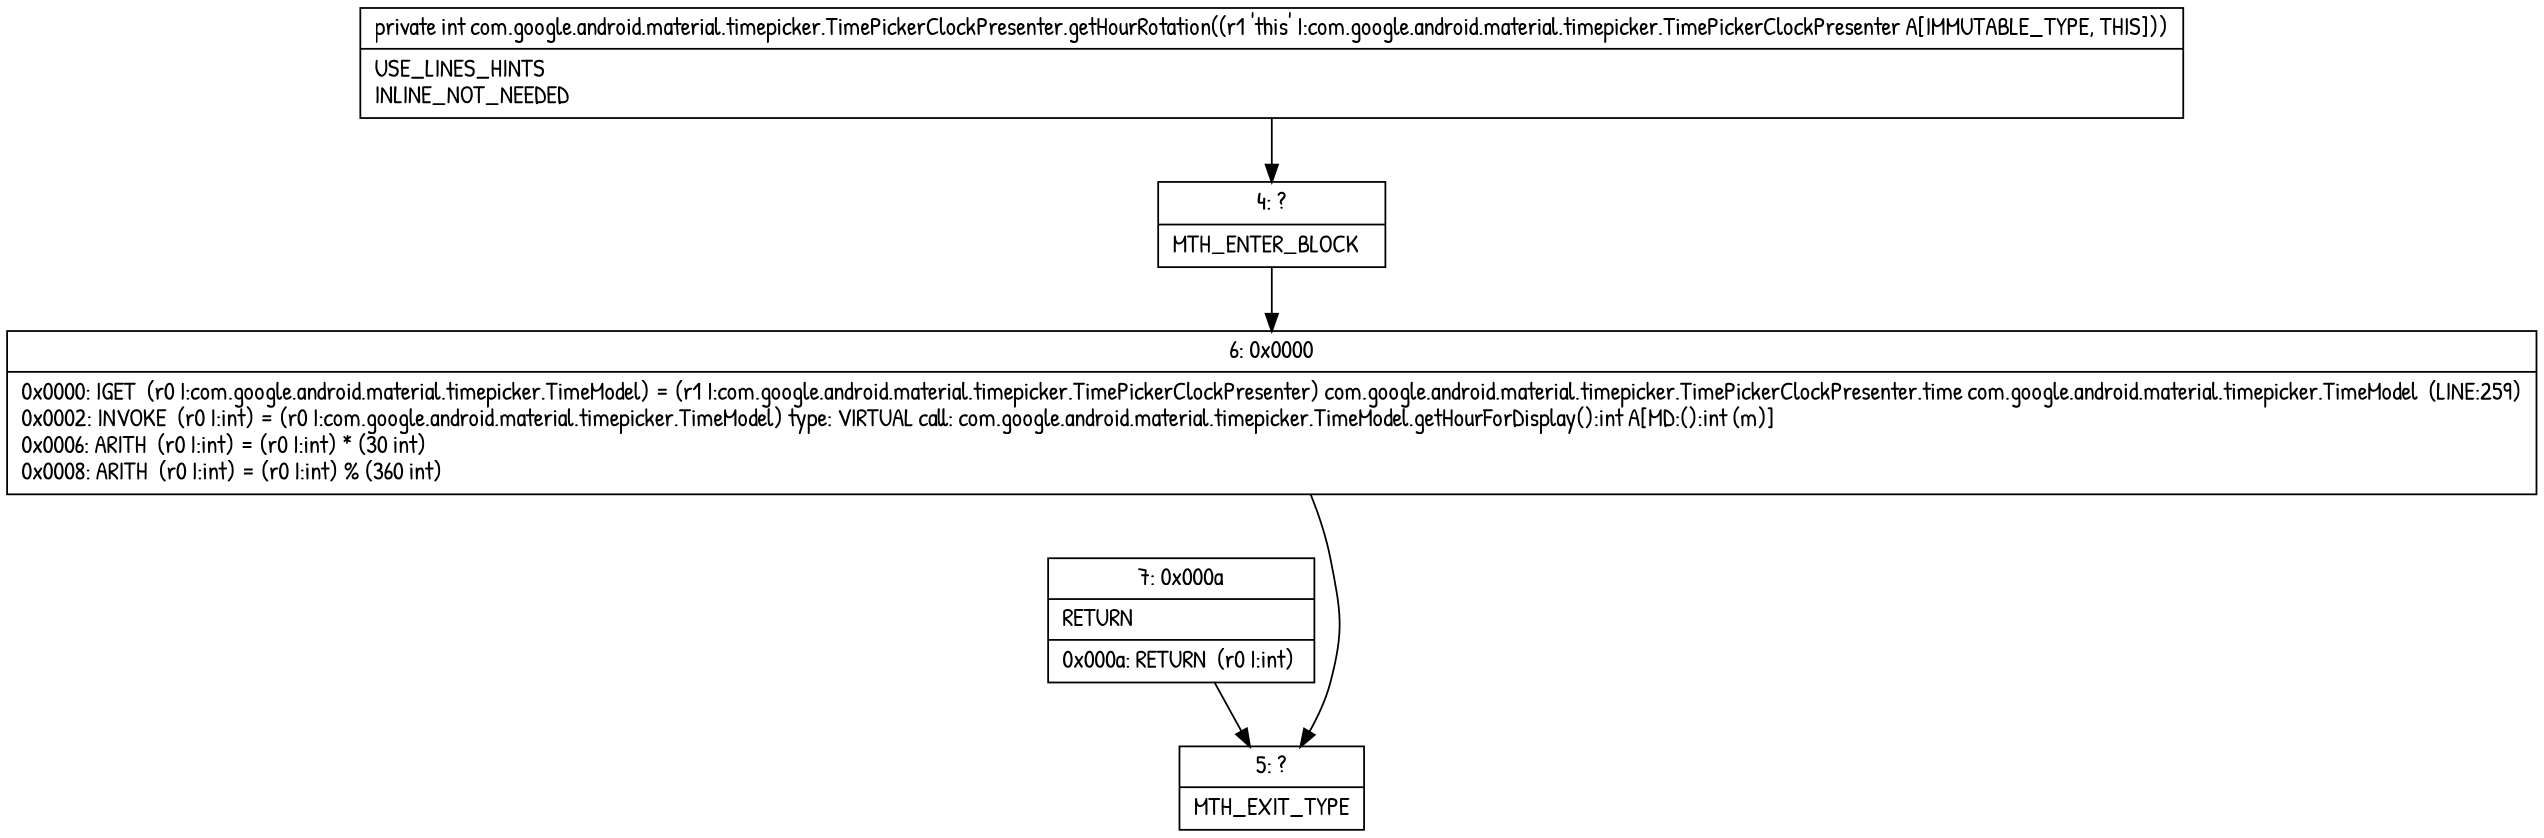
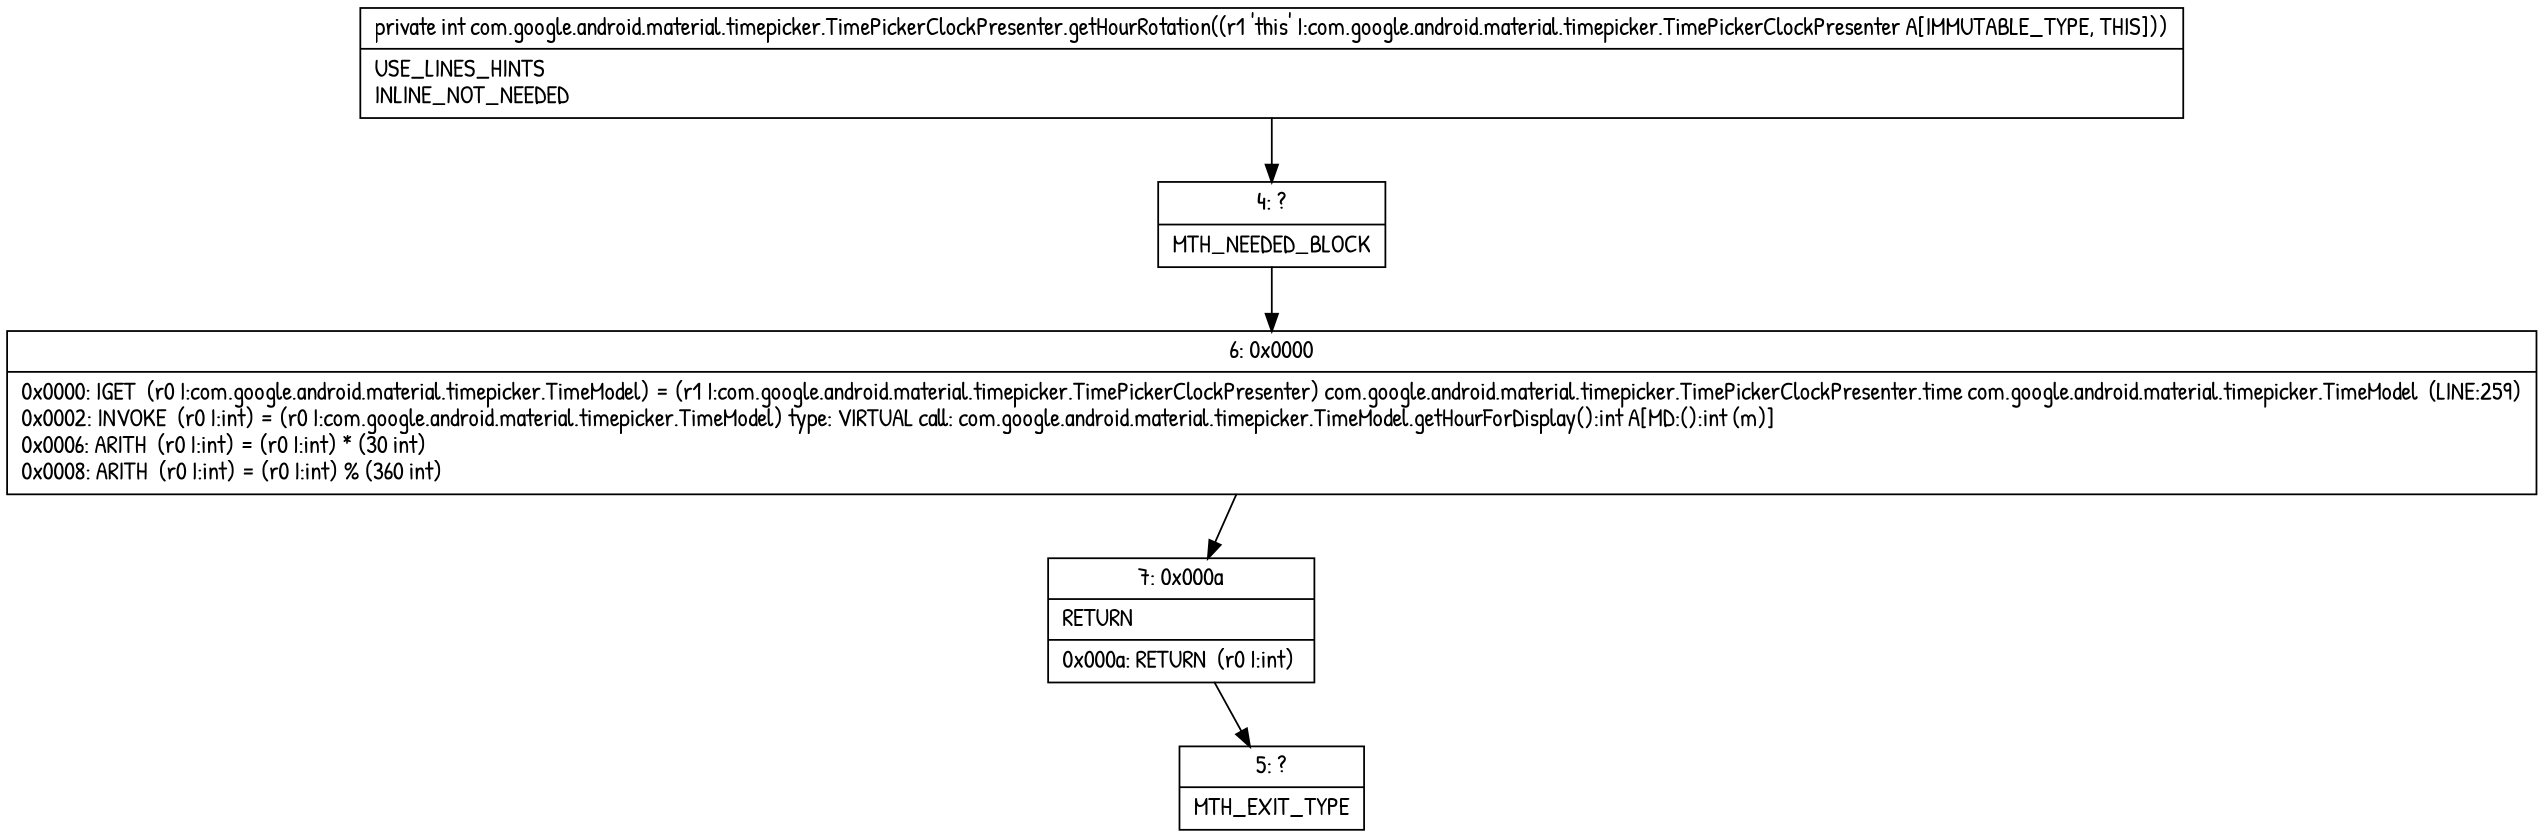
(1266, 245) -> (1272, 245)
(1339, 613) -> (1226, 518)
